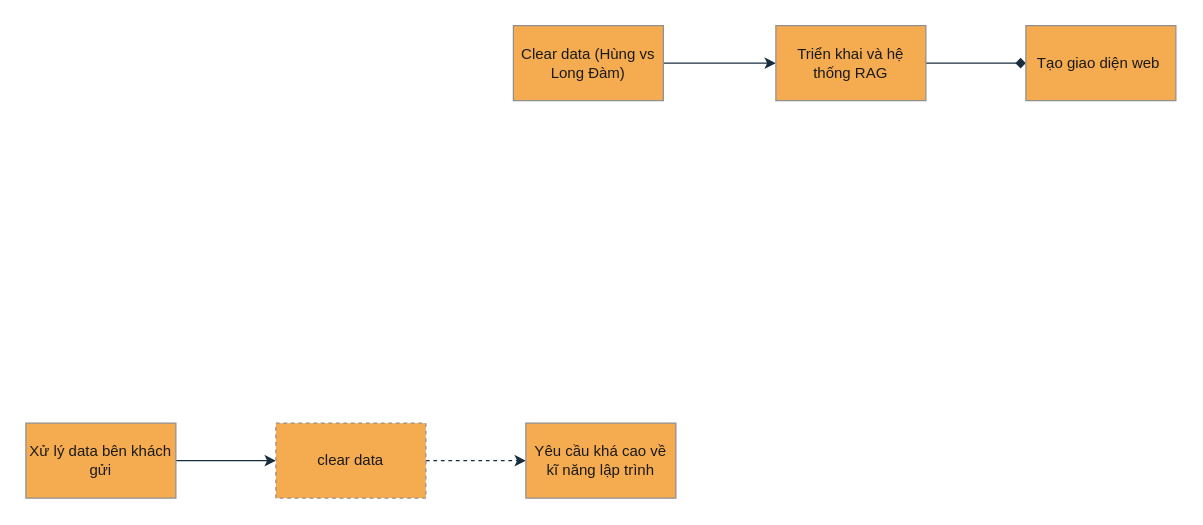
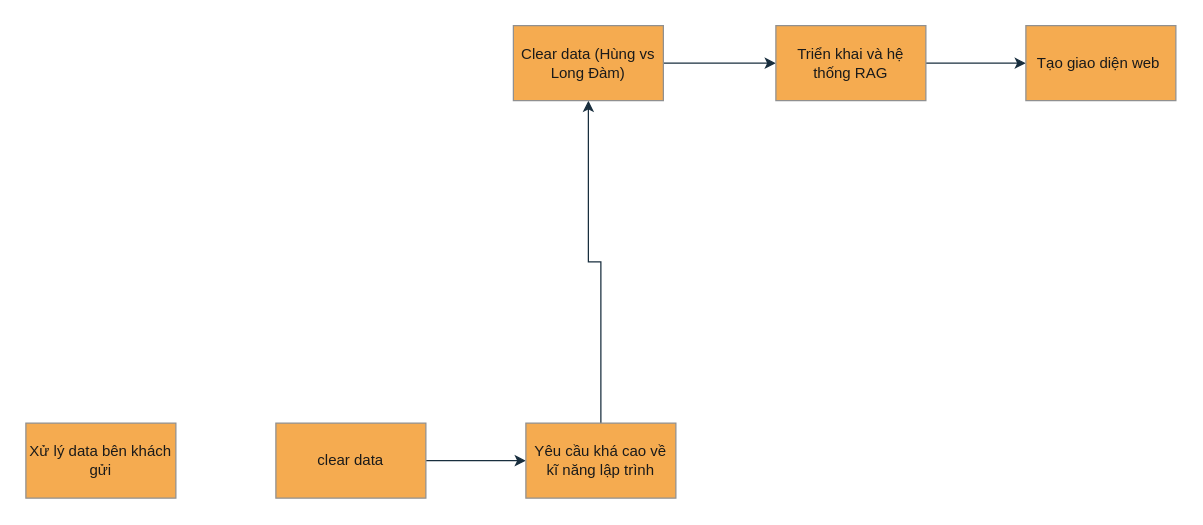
(1015, 63) -> (1016, 63)
none -> (599, 262)
(222, 461) -> none
(351, 461) -> (351, 461)
(472, 461) -> (472, 461)
